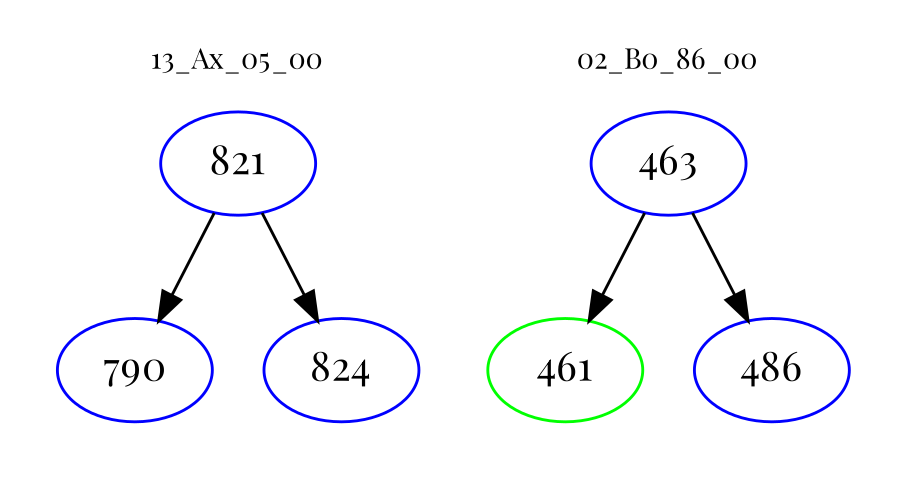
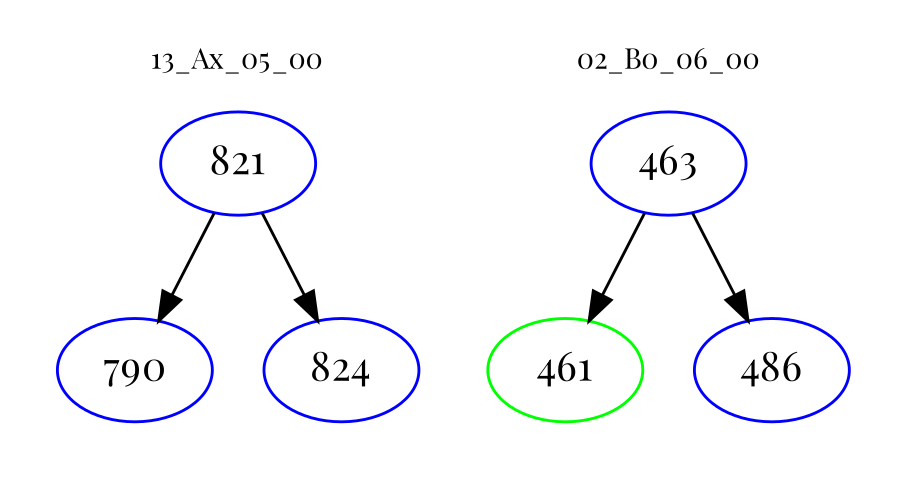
(669, 62) -> (669, 62)
